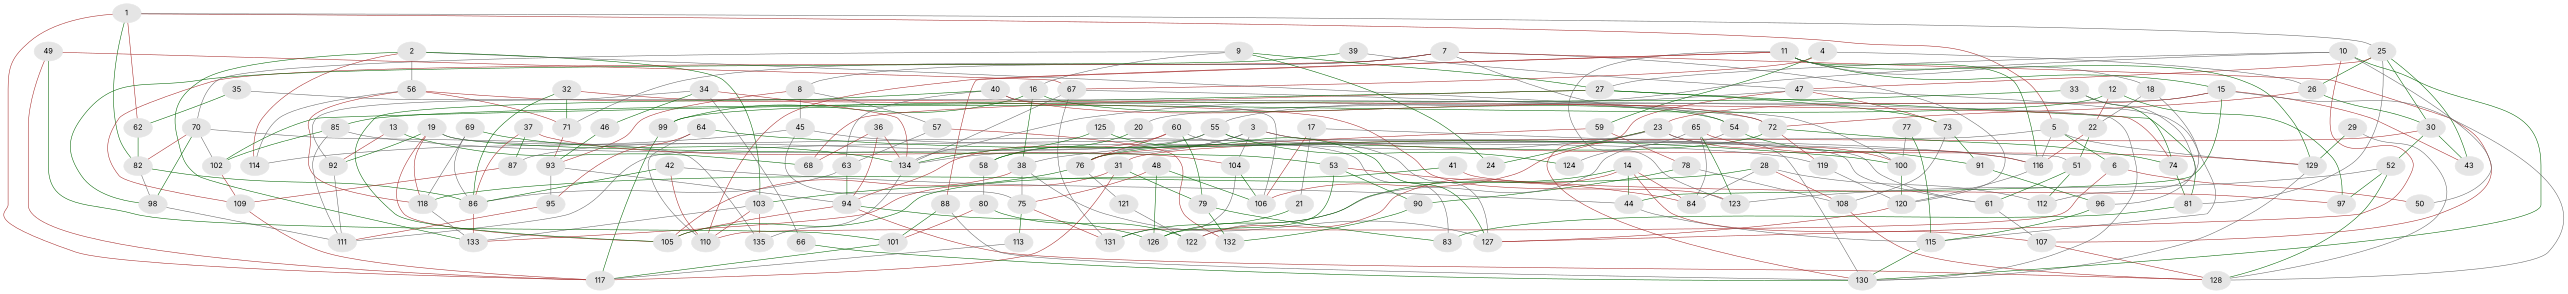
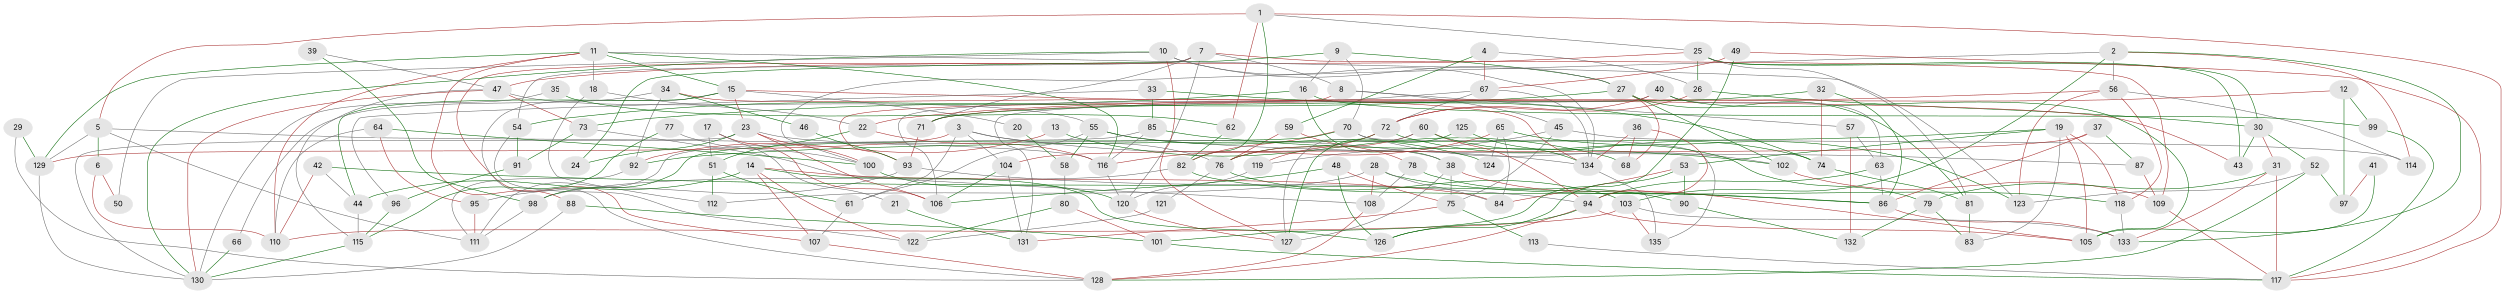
(470, 128) -> none
